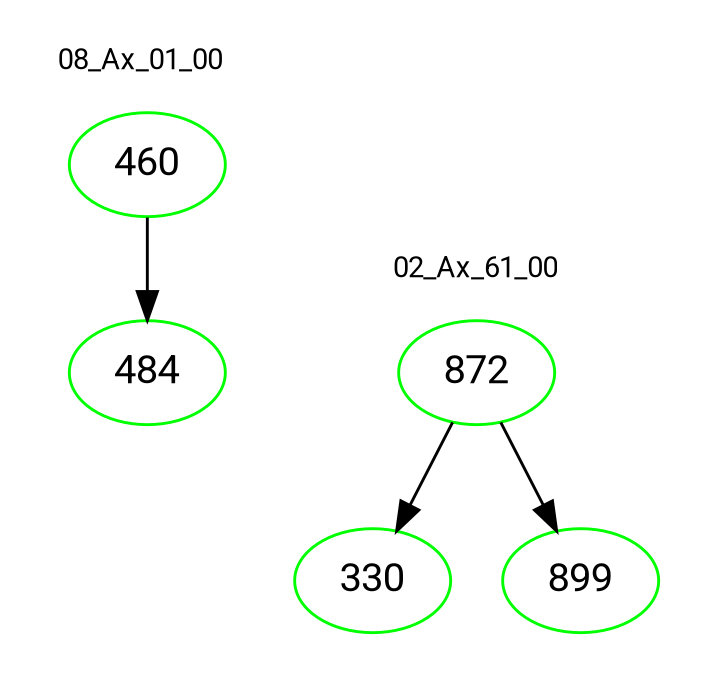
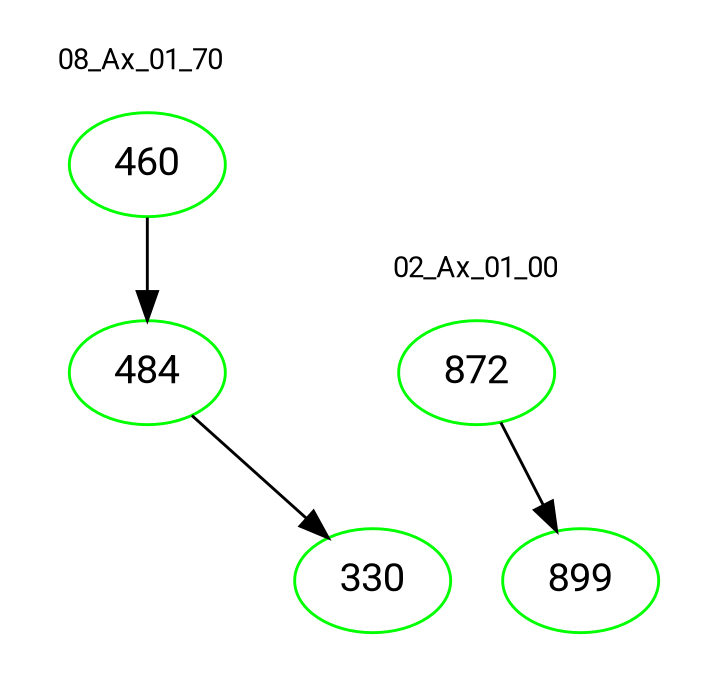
(142, 62) -> (142, 62)
(477, 270) -> (477, 270)
(431, 464) -> (249, 467)
